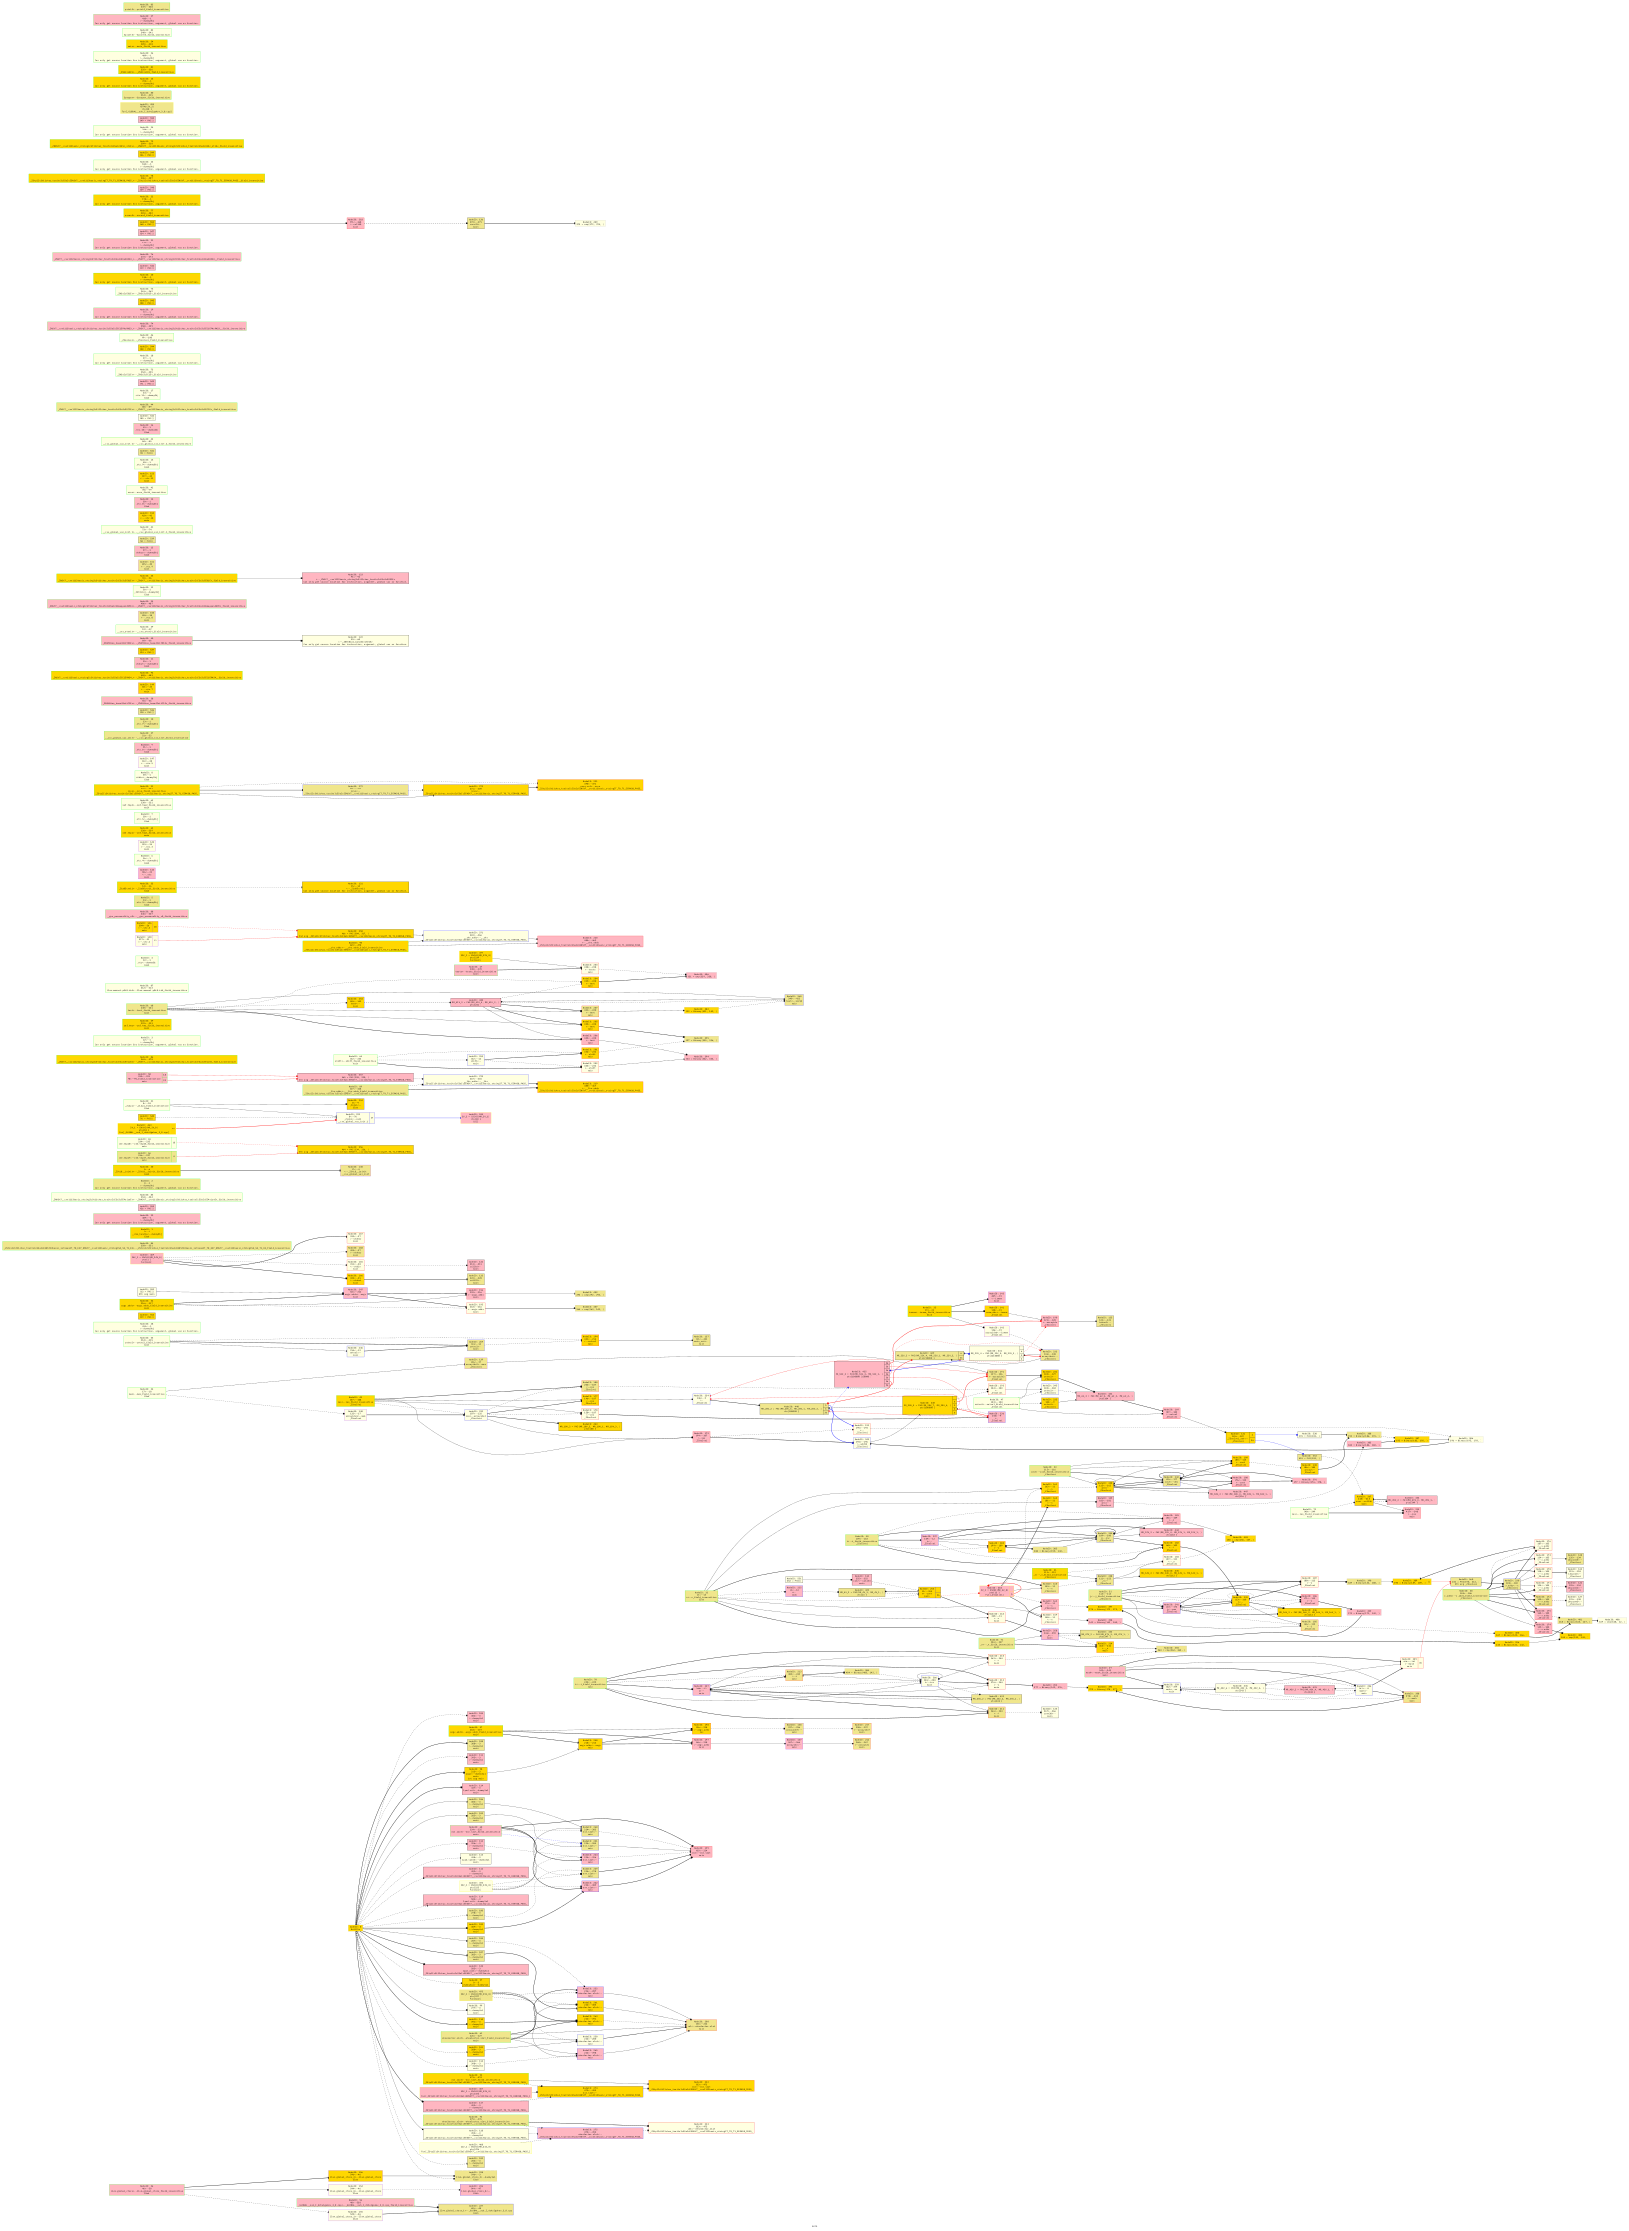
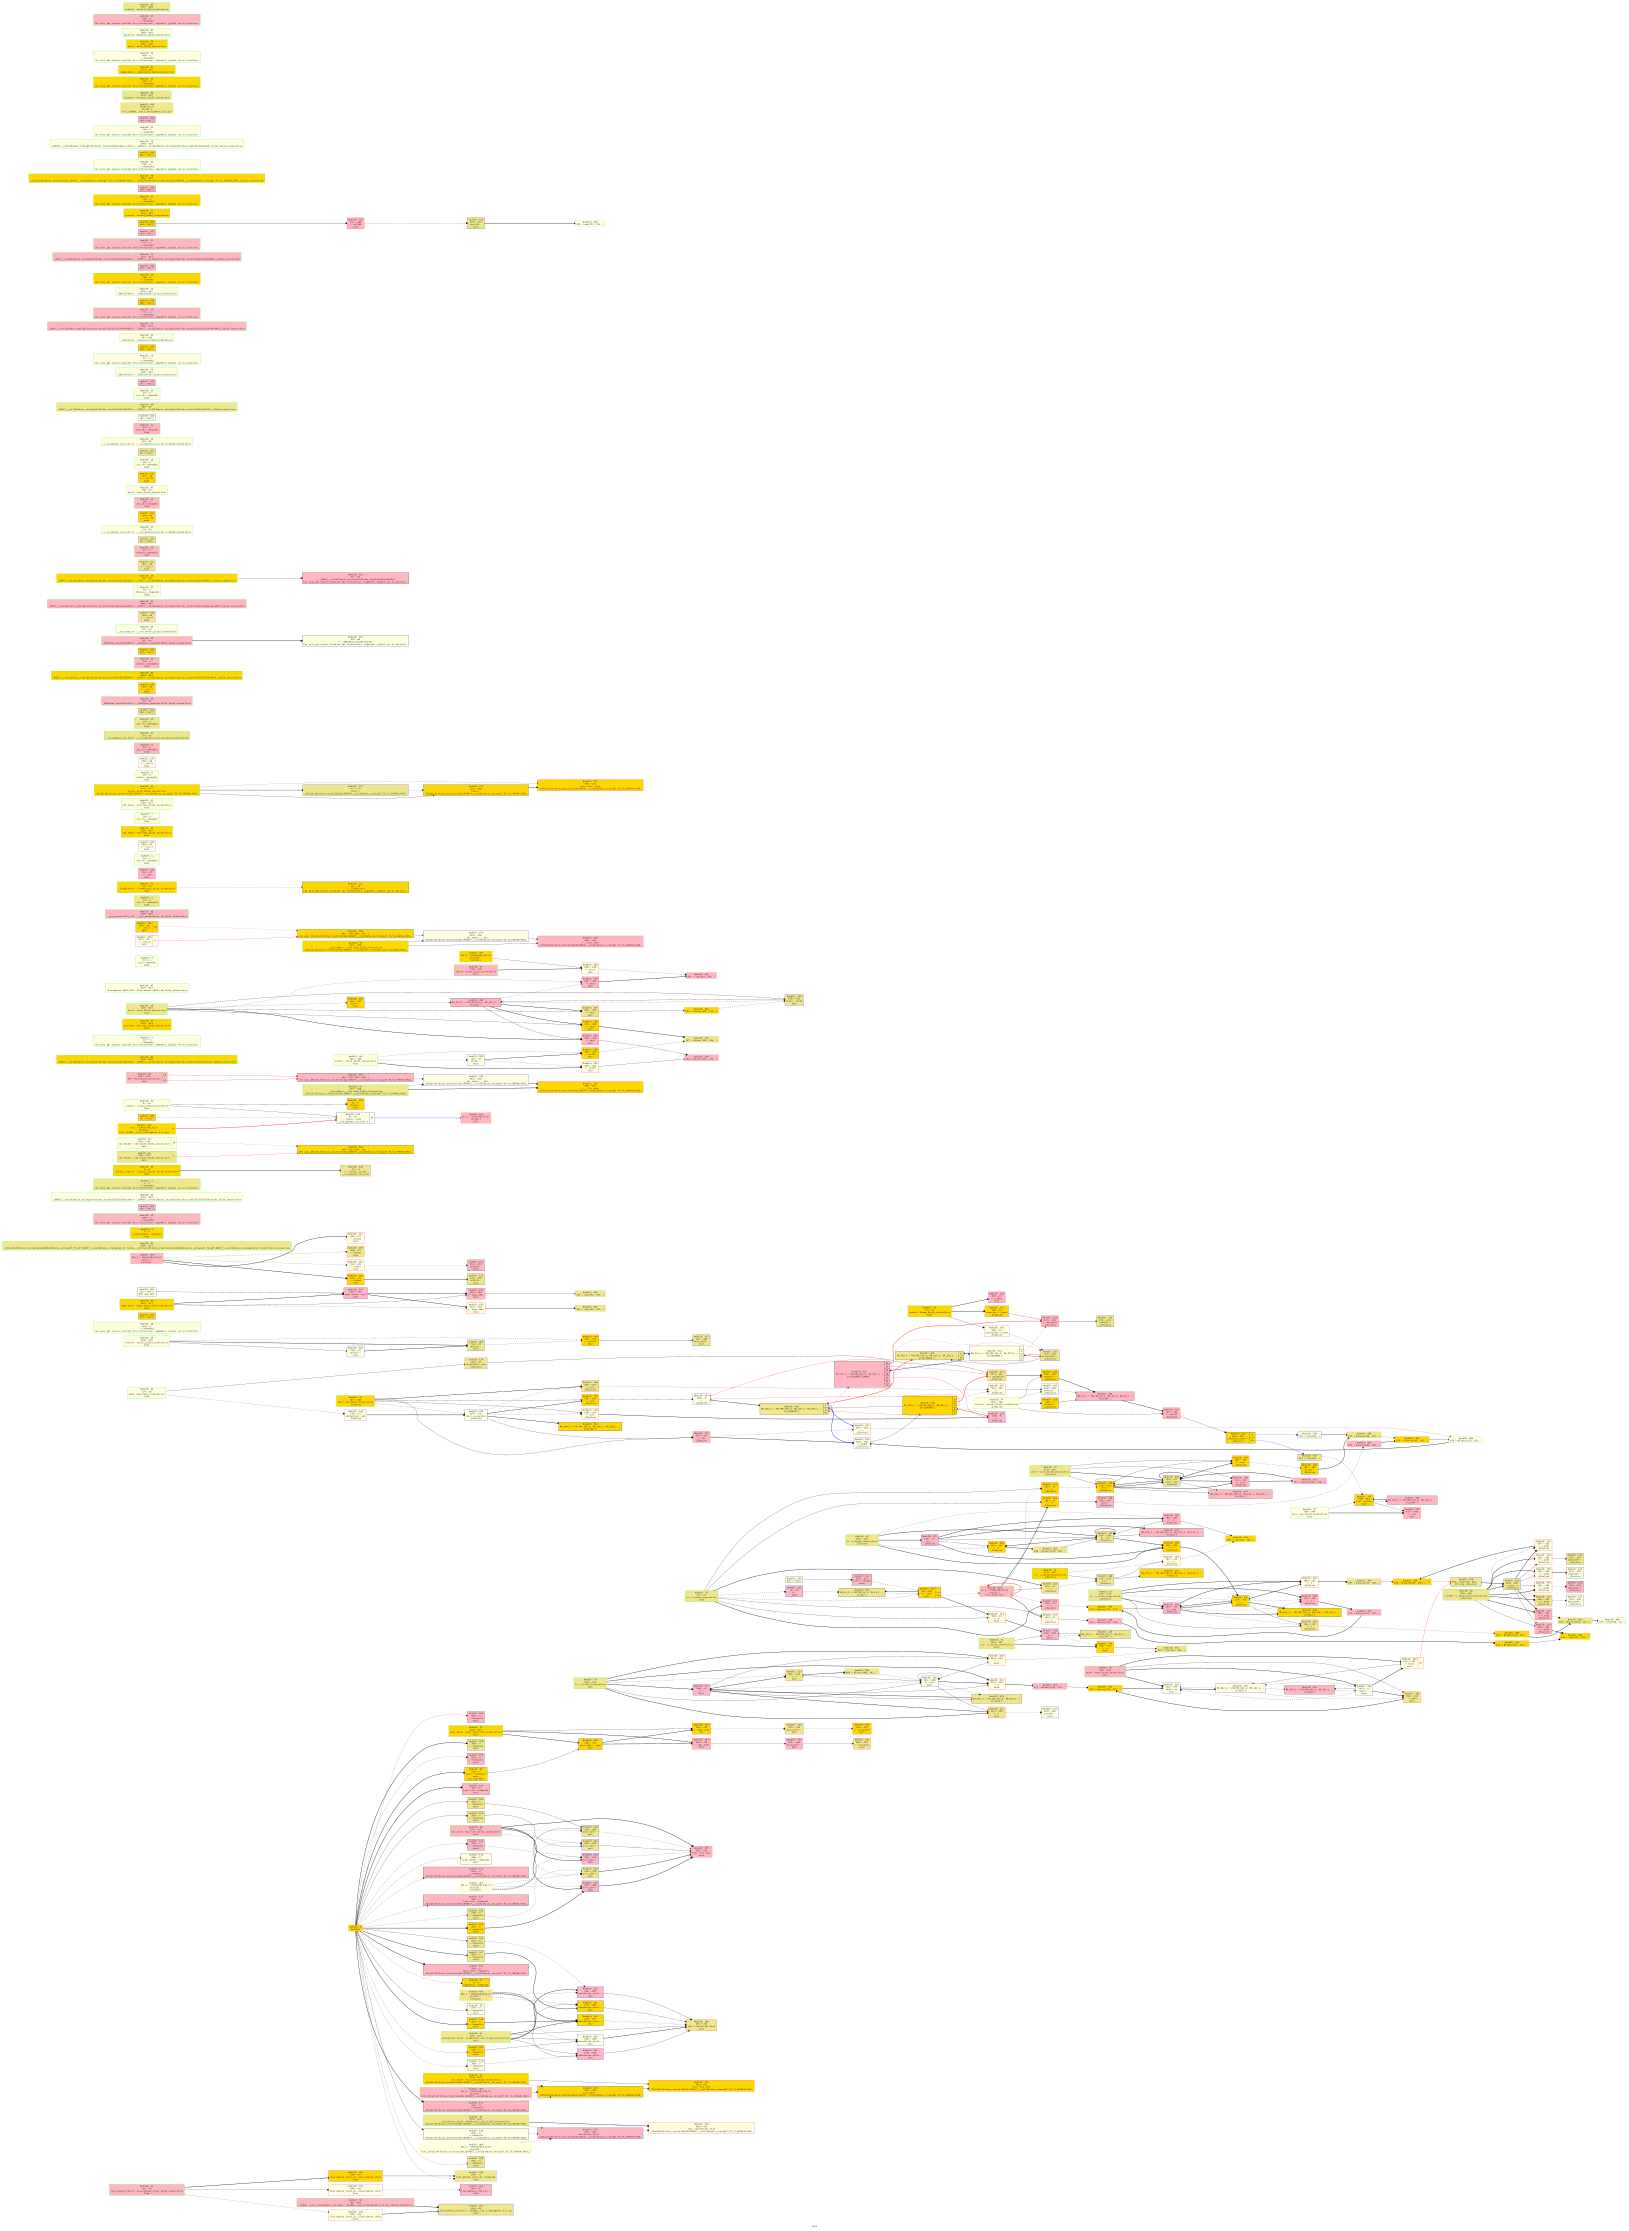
(147, 144) -> (147, 144)
(590, 982) -> (590, 982)
(1050, 1559) -> (1050, 1559)
(862, 1729) -> (862, 1729)
